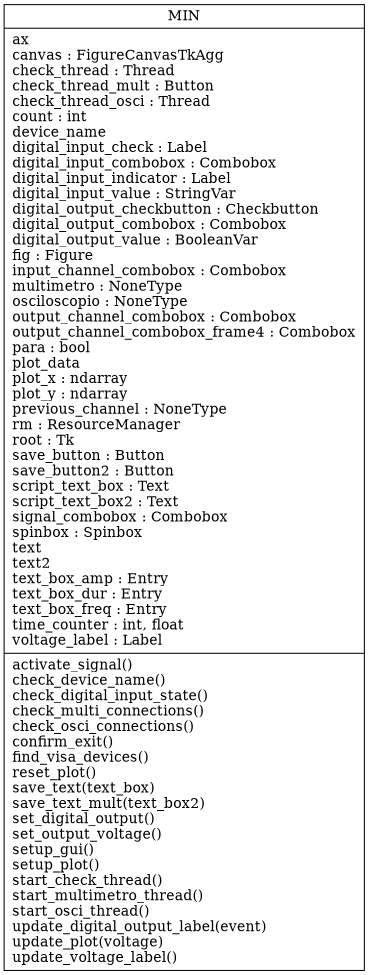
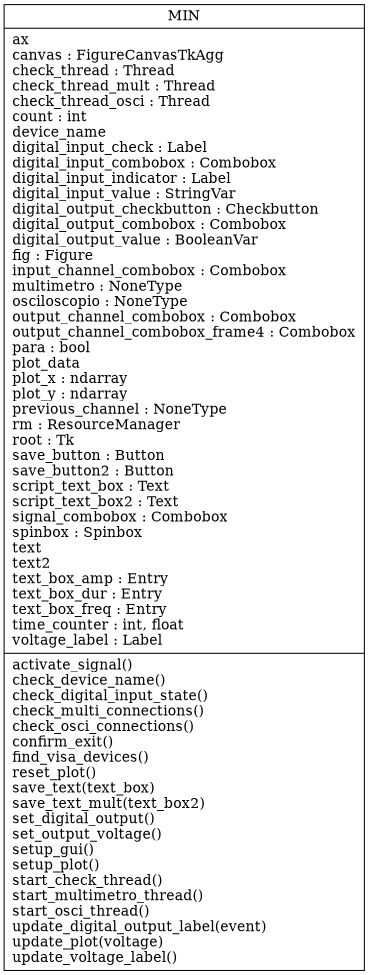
(113, 86) -> (114, 86)
